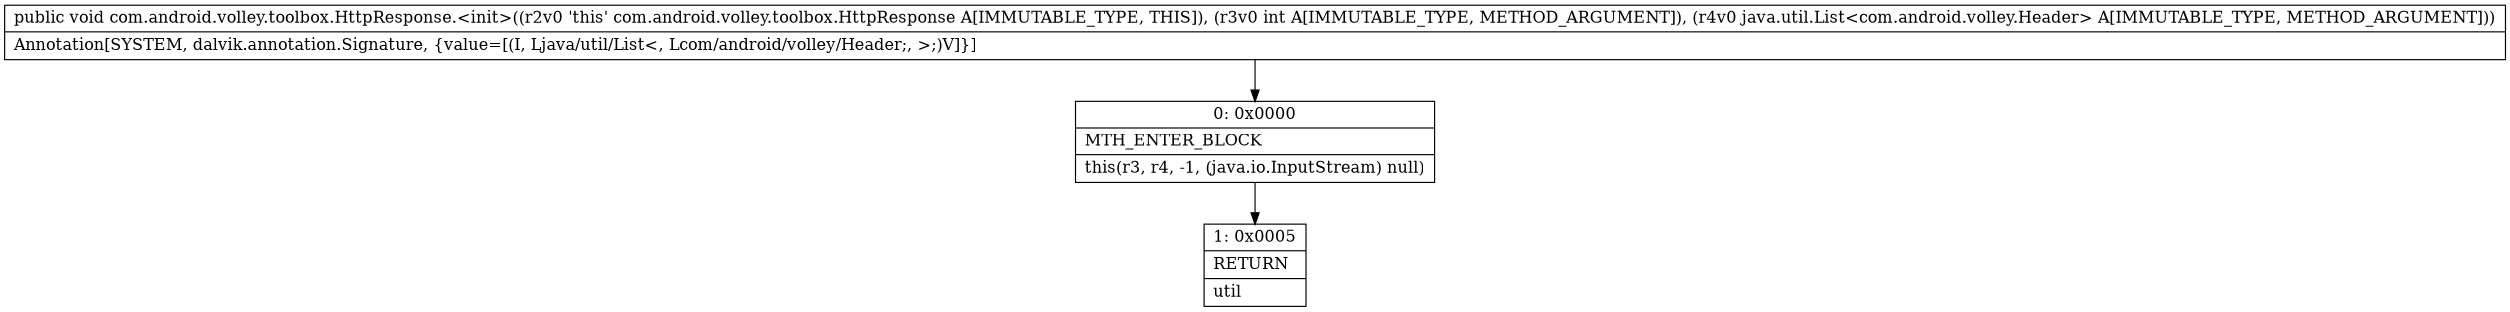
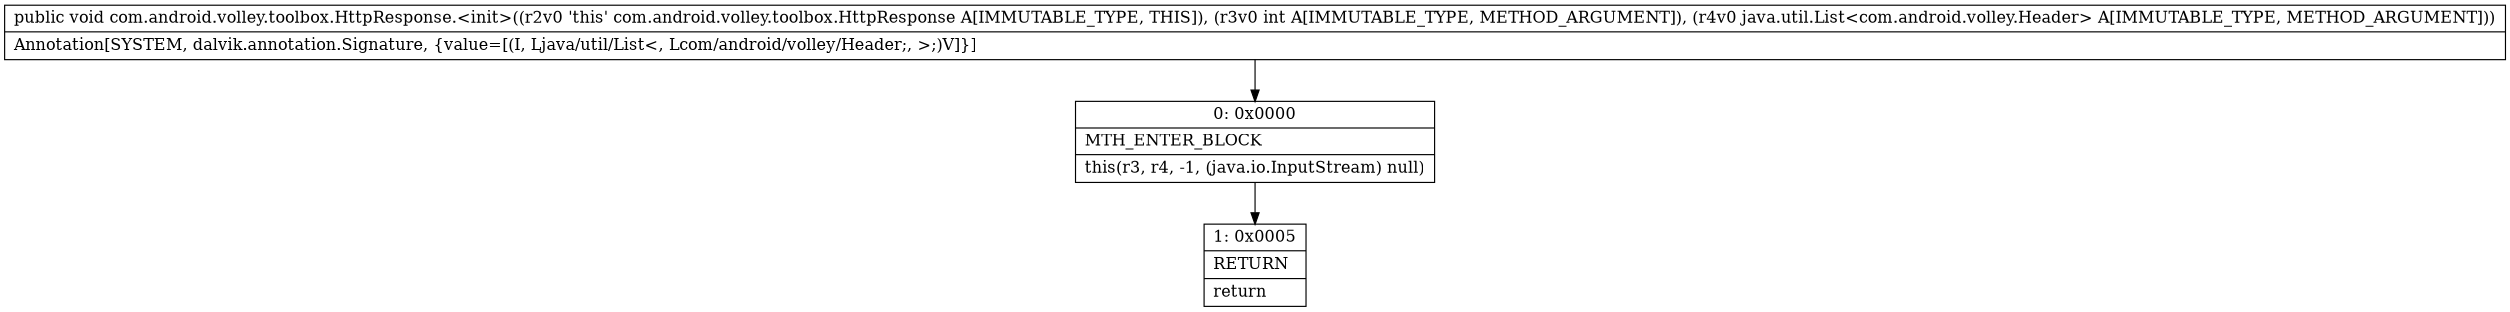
(1228, 292) -> (1240, 292)
